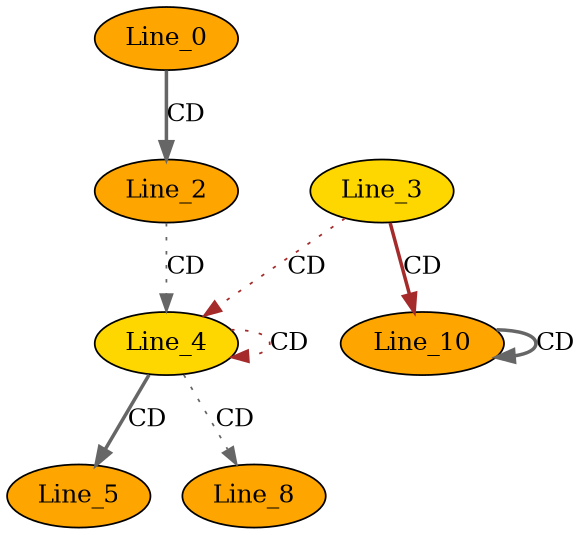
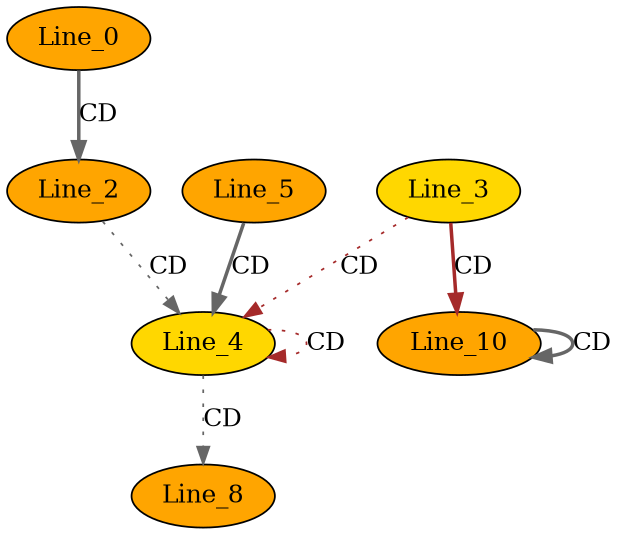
(127, 412) -> (231, 259)
